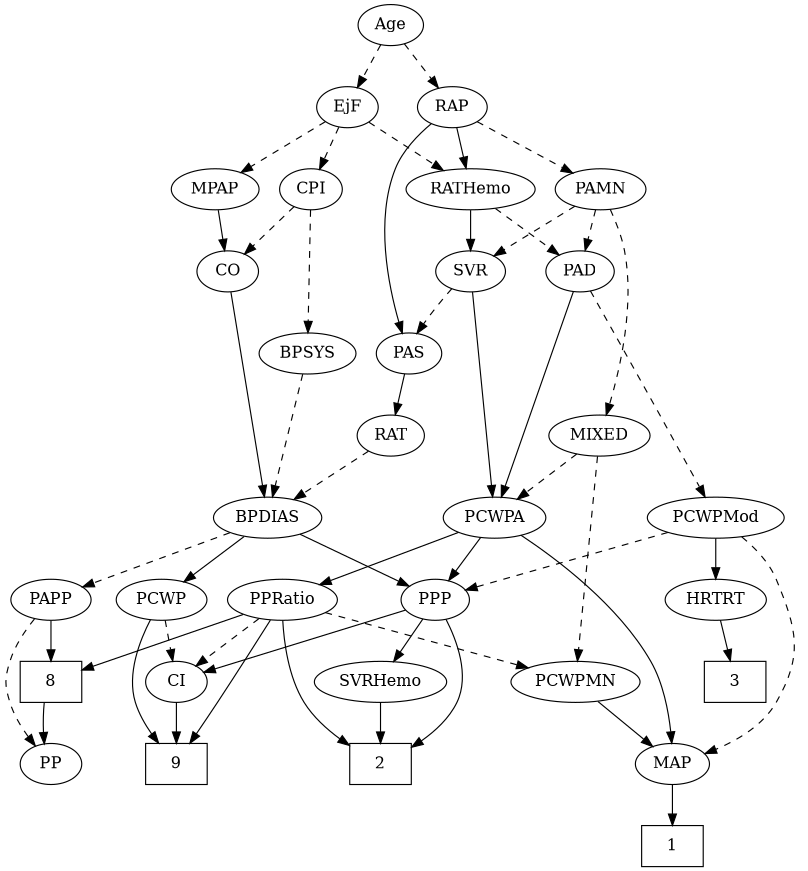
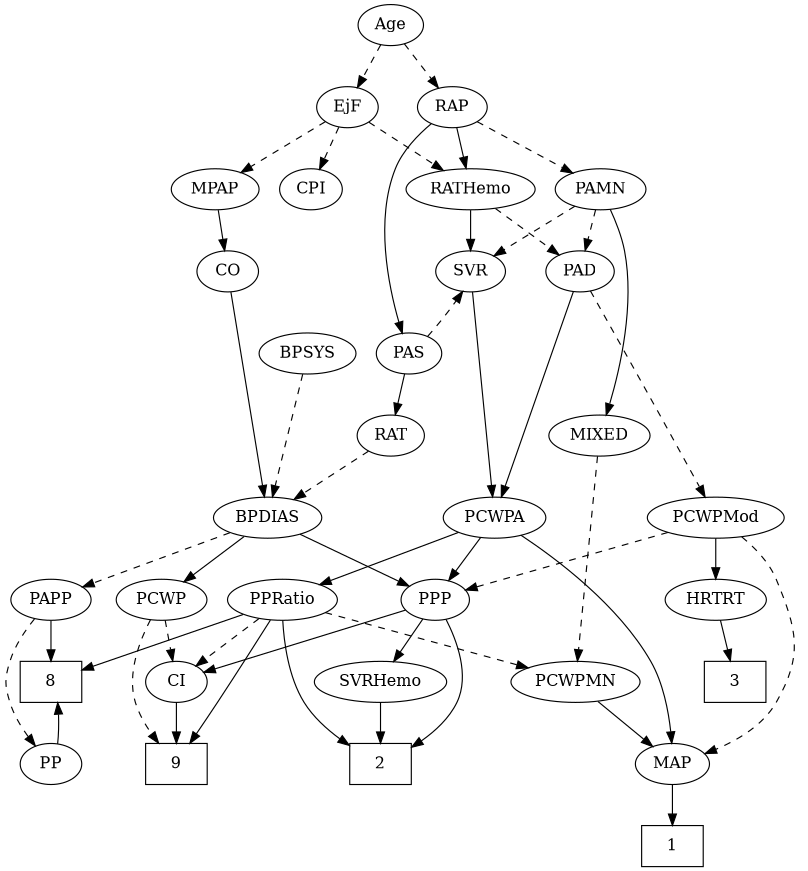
(273, 226) -> none
(309, 266) -> none
(437, 306) -> (442, 319)
(627, 306) -> (627, 306)
(552, 473) -> none
(133, 678) -> (133, 678)
(43, 718) -> (59, 729)
